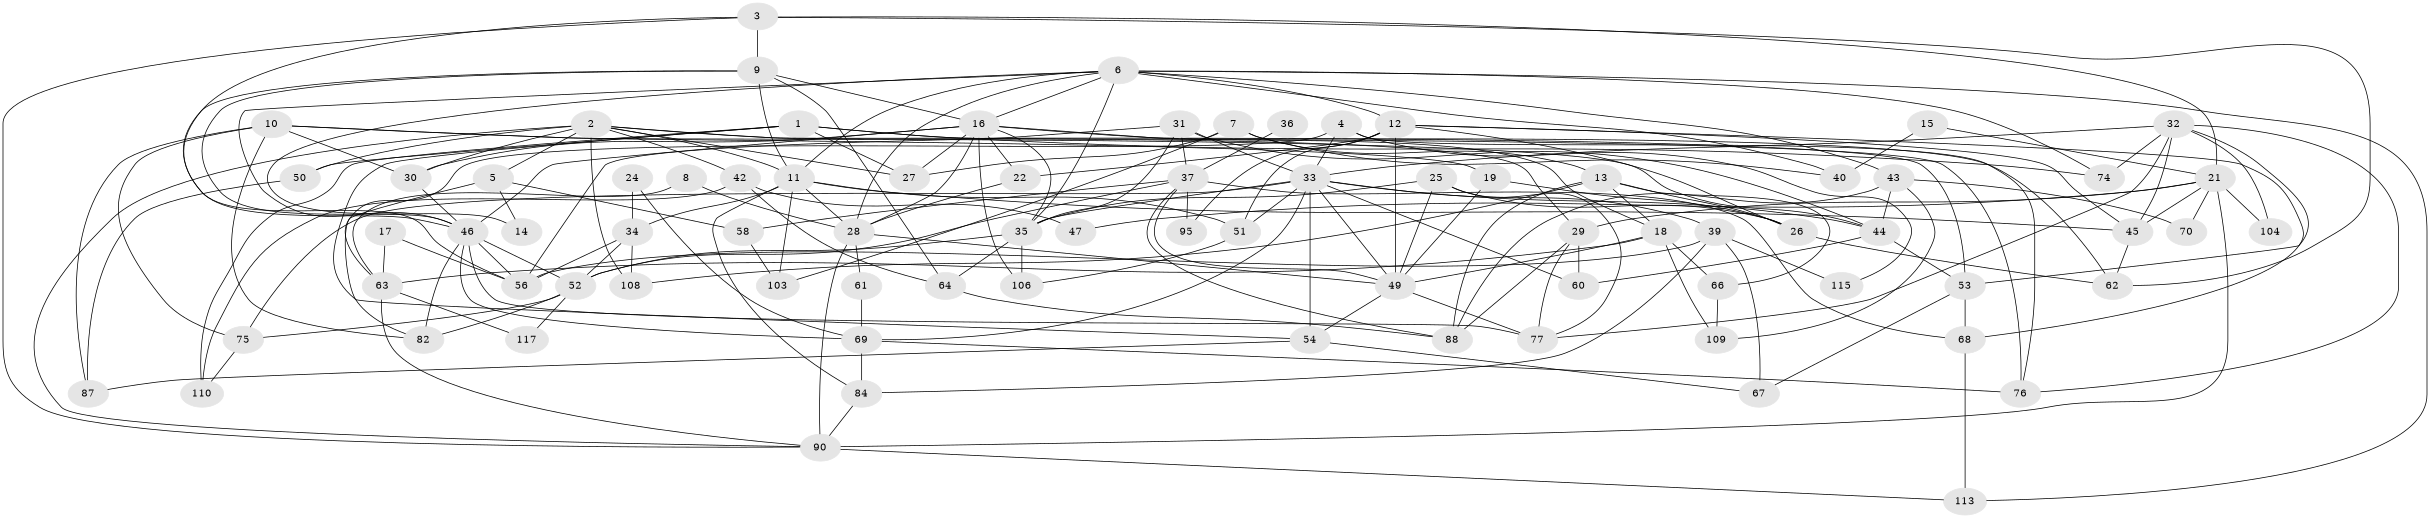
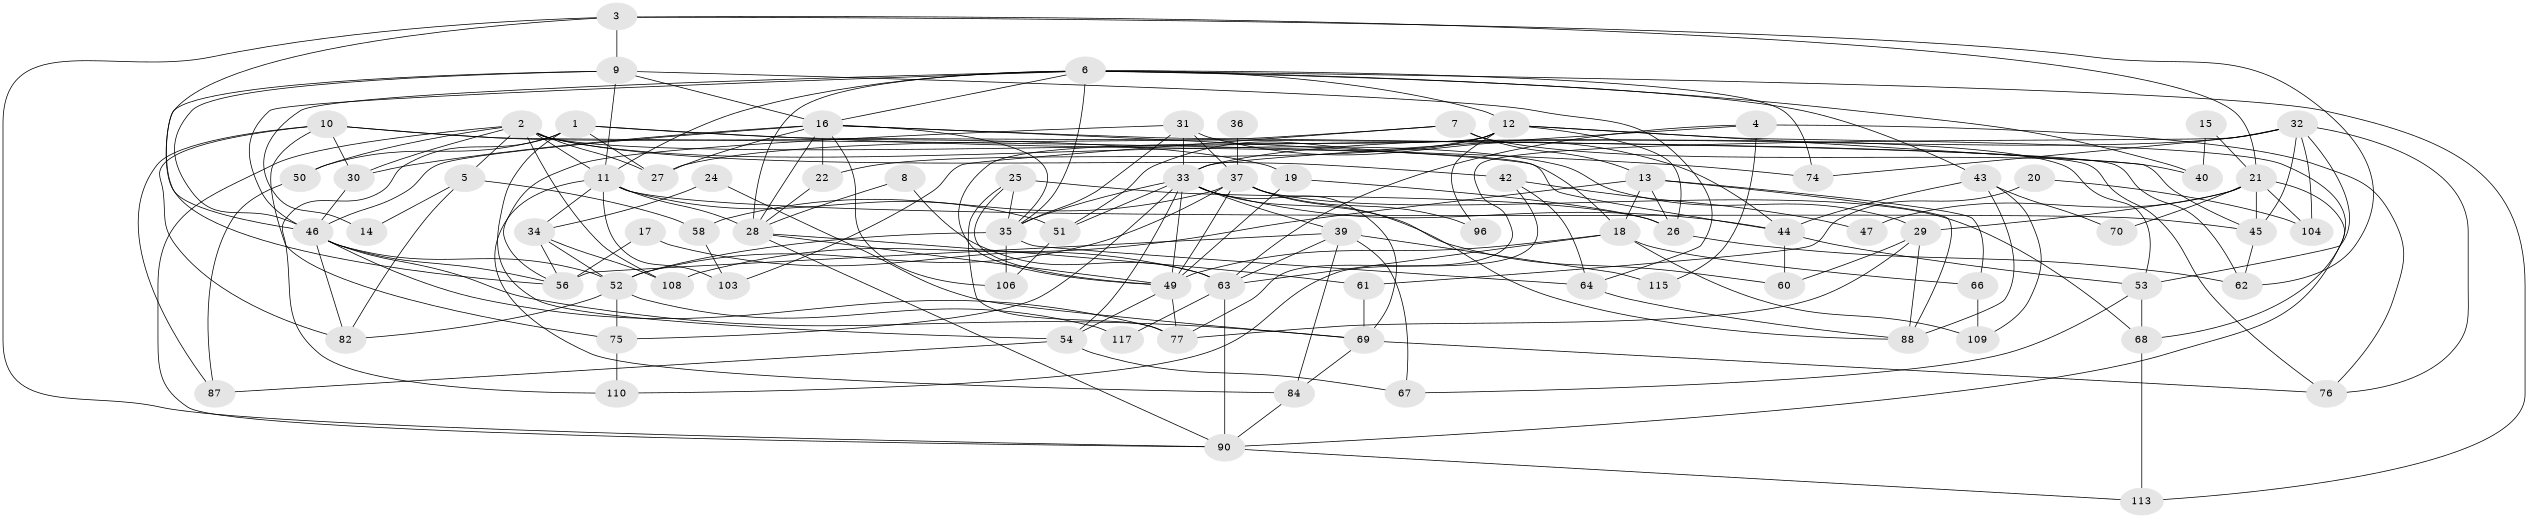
none -> (2035, 178)
(1187, 232) -> (1481, 232)
none -> (1262, 268)
